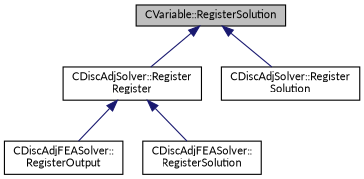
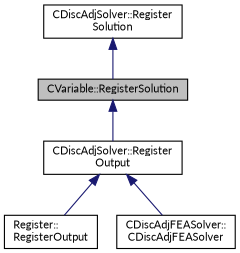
(251, 50) -> (113, 64)
(132, 84) -> (113, 158)
(64, 158) -> (51, 232)
(202, 158) -> (176, 232)
